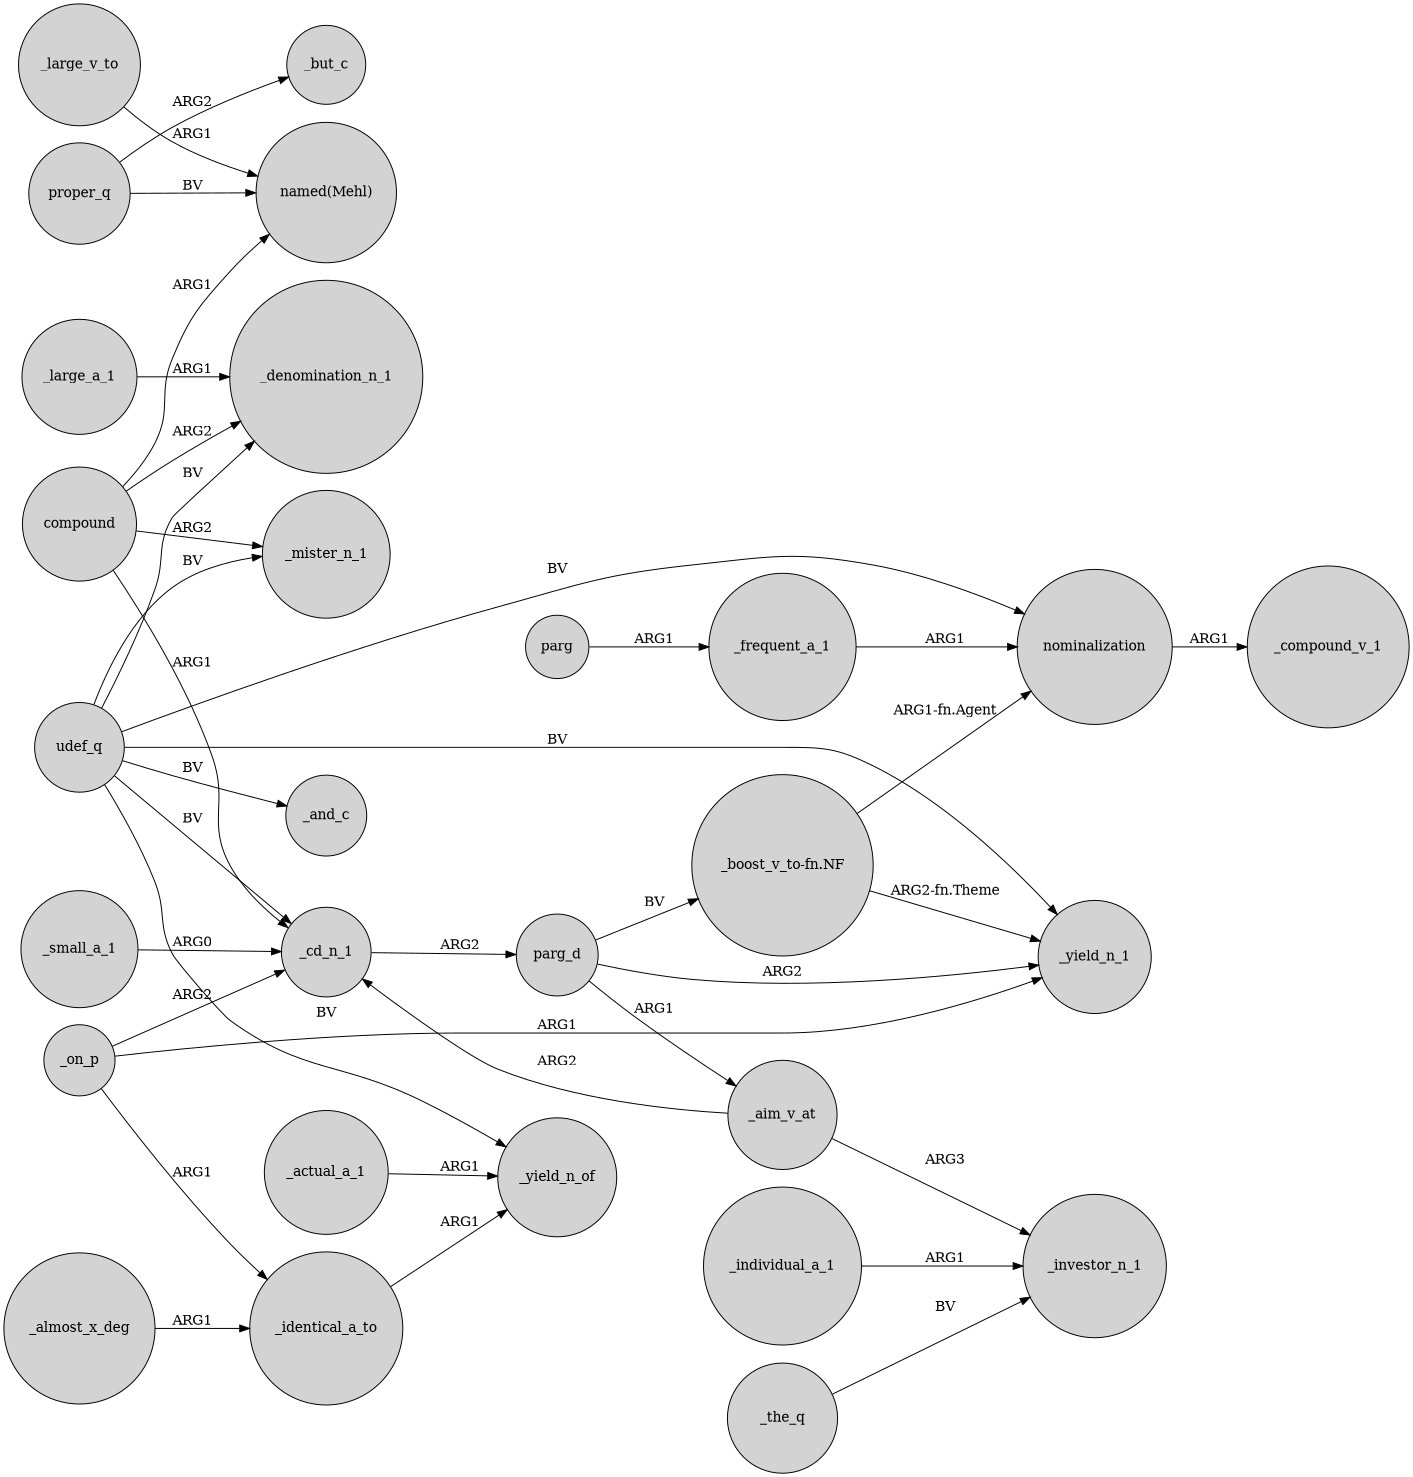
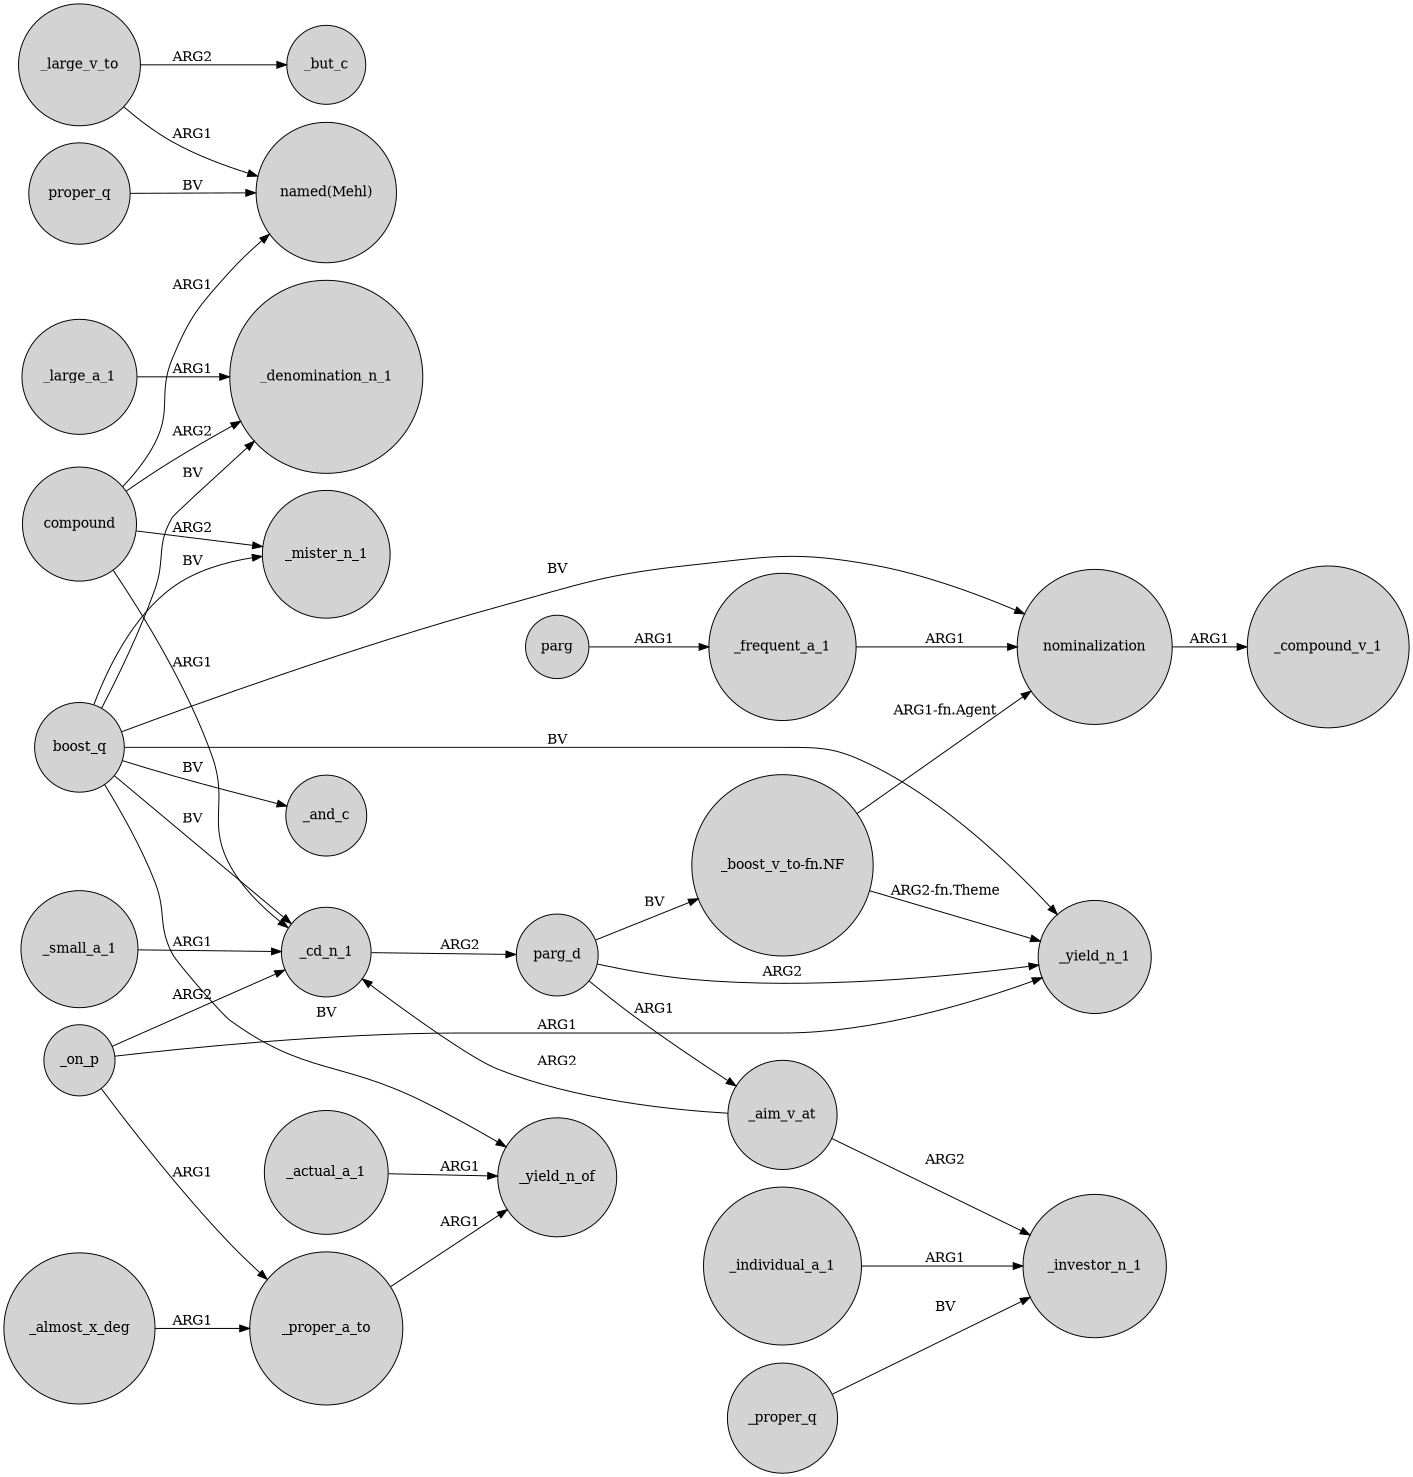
(196, 115) -> (209, 65)
(79, 747) -> (79, 747)
(192, 943) -> (192, 943)
(945, 1160) -> (945, 1160)
(326, 1328) -> (326, 1328)
(782, 1418) -> (782, 1418)
